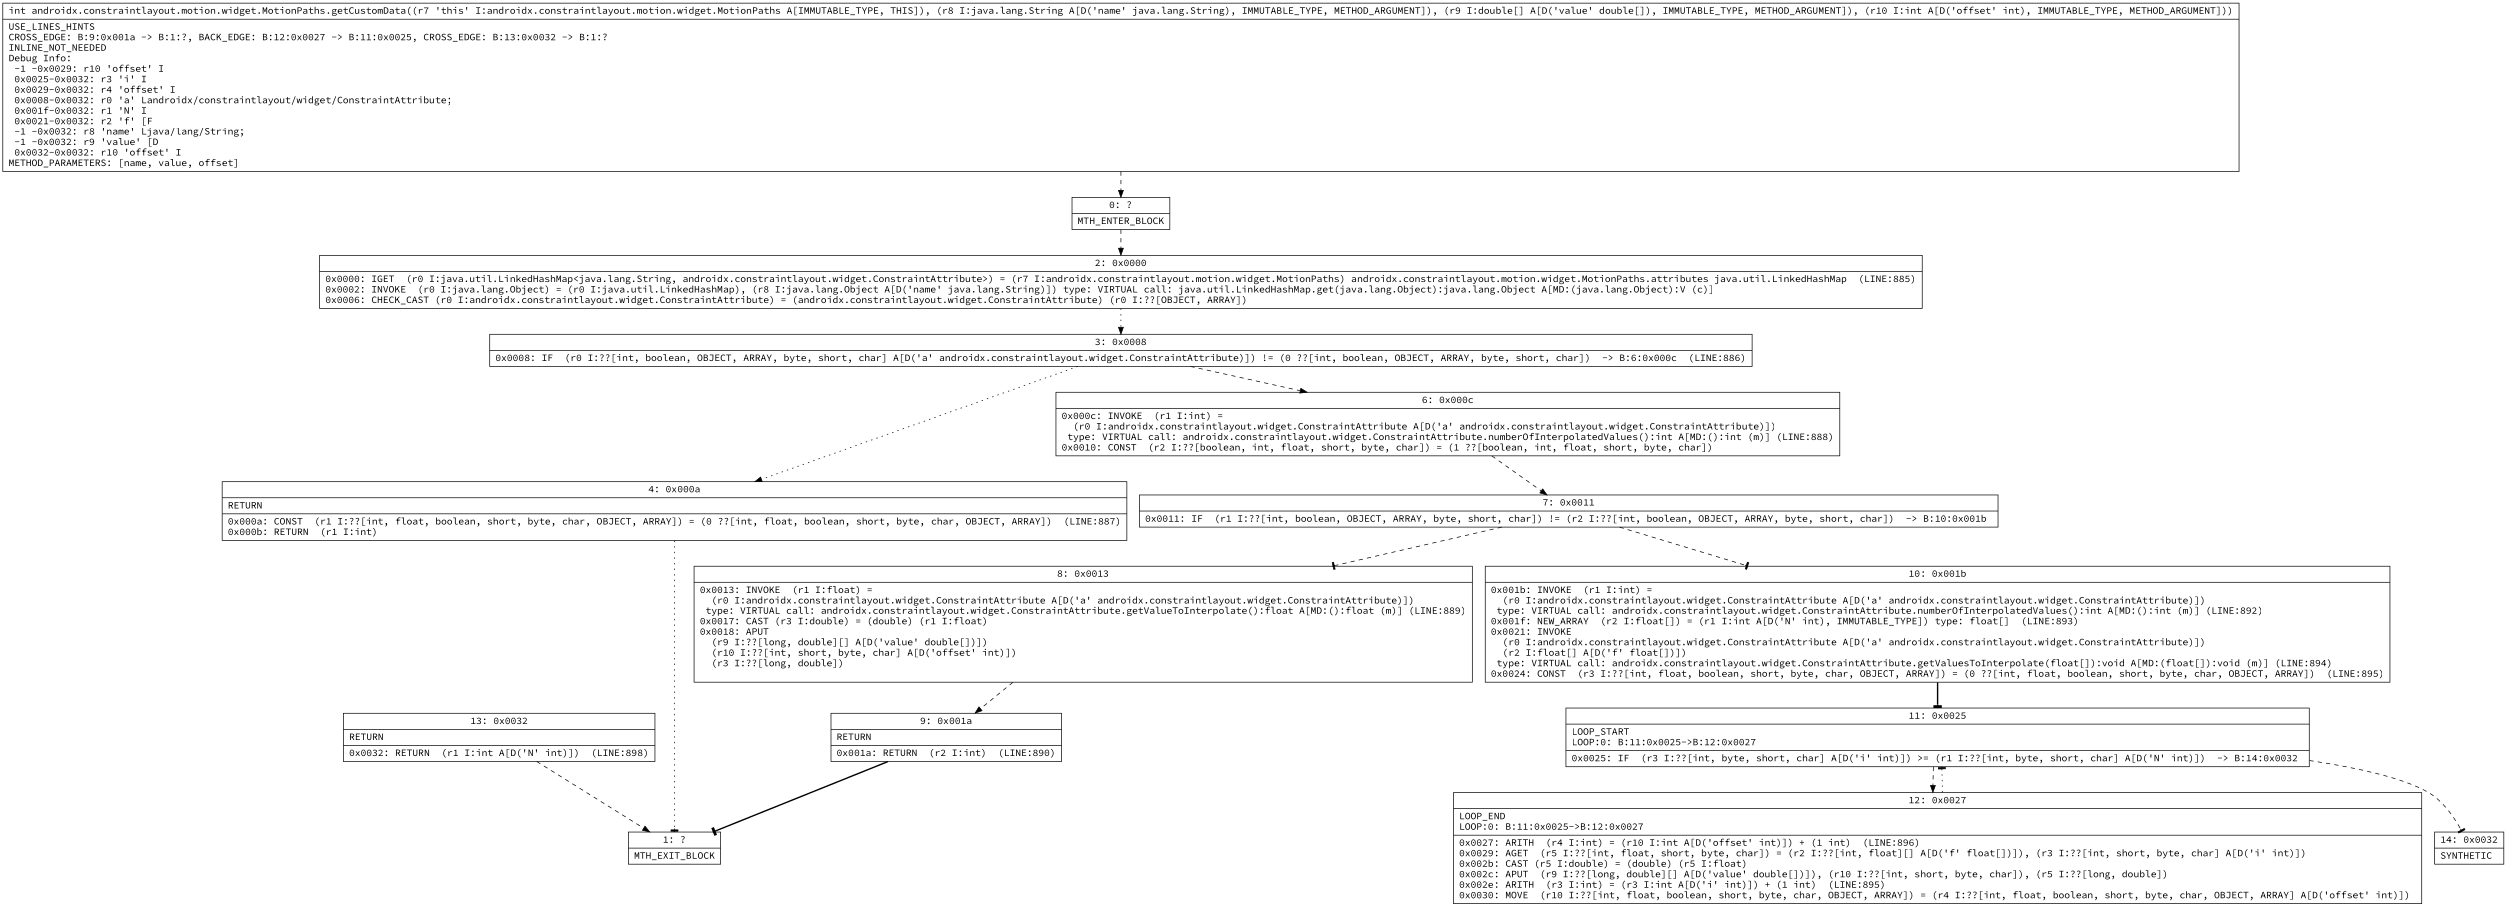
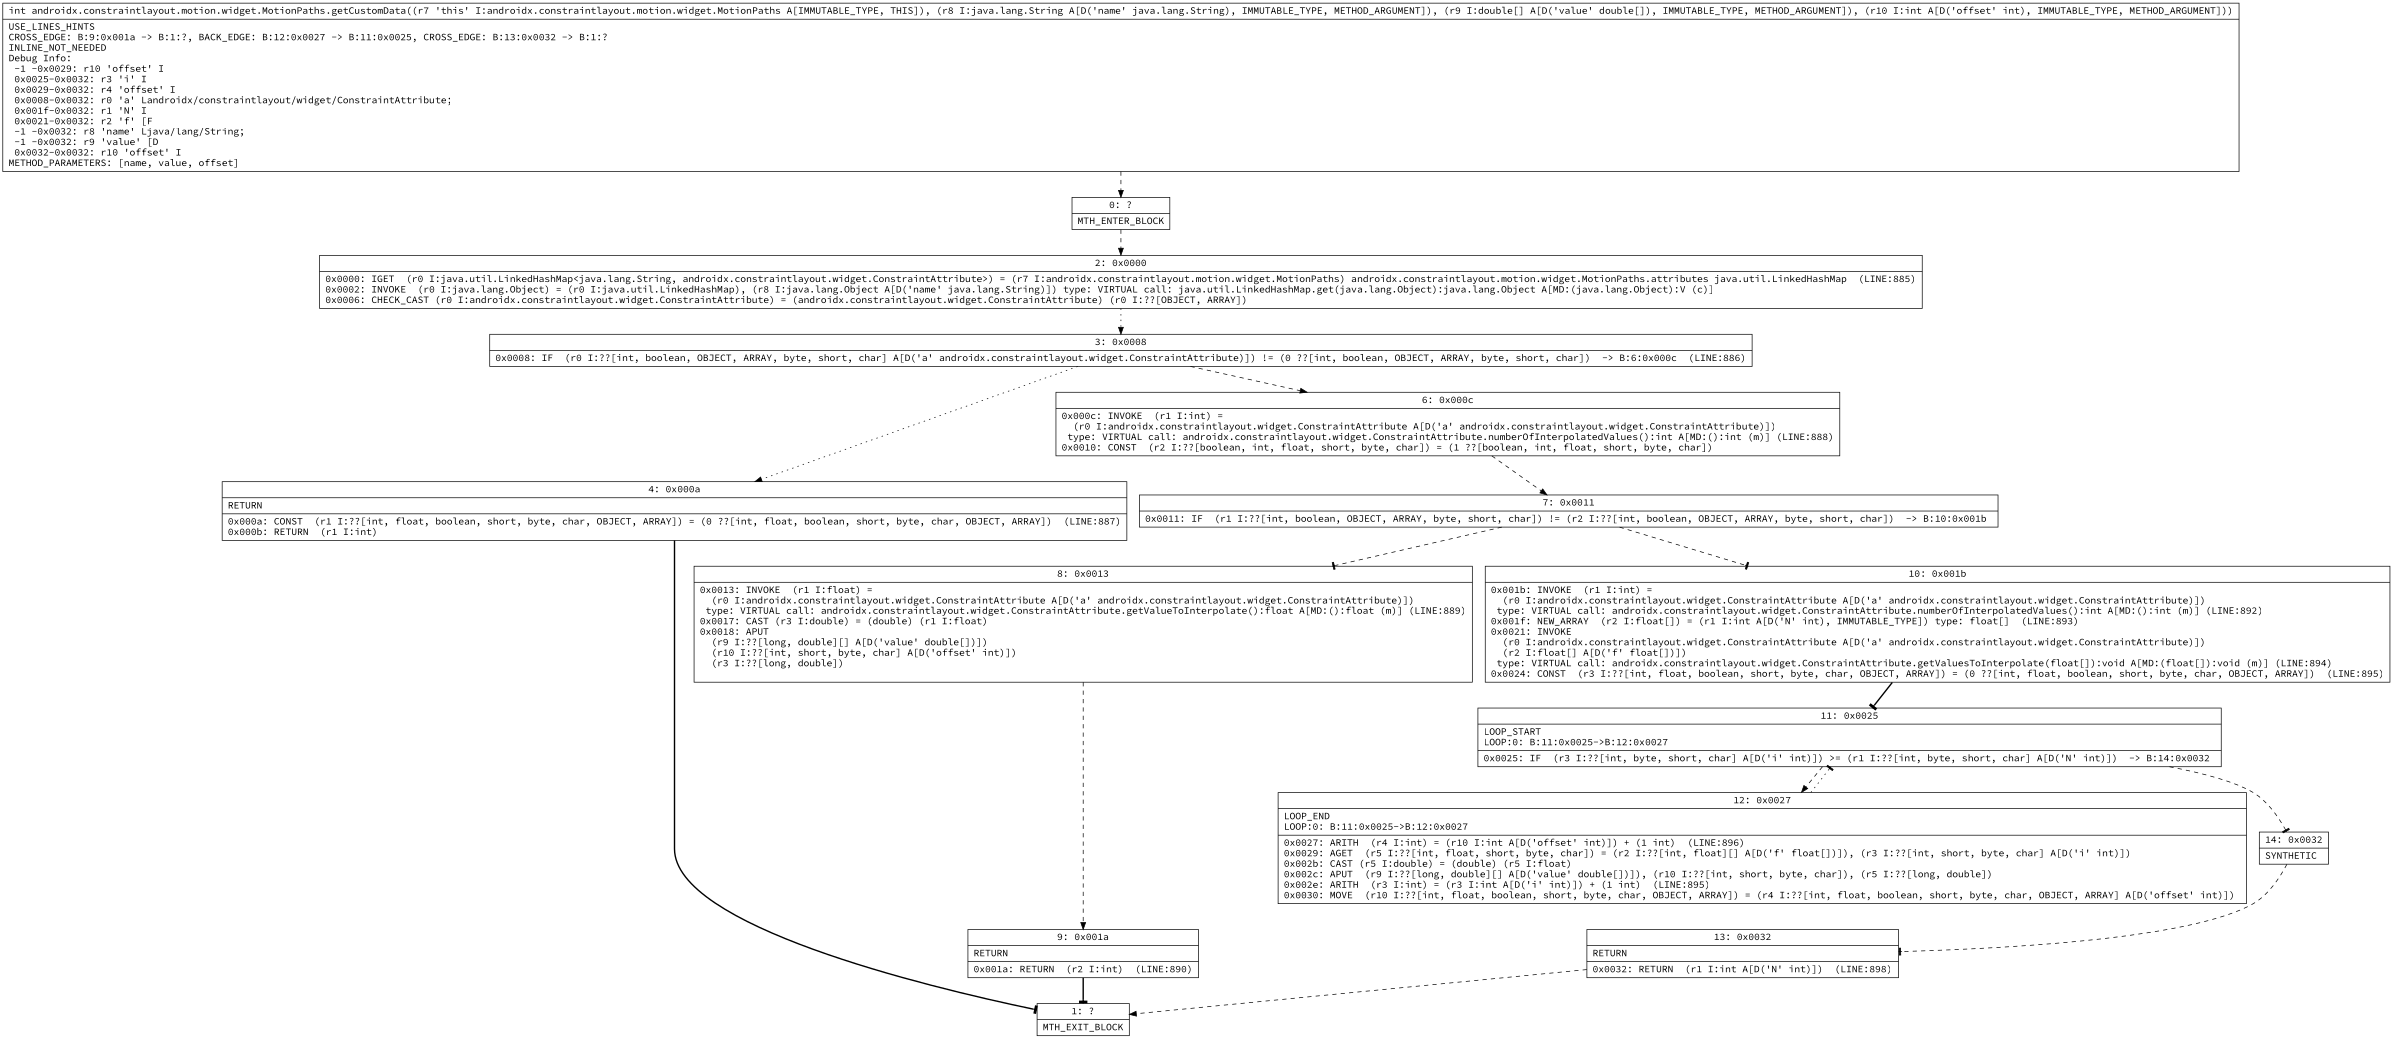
(675, 685) -> (700, 889)
none -> (2106, 938)
